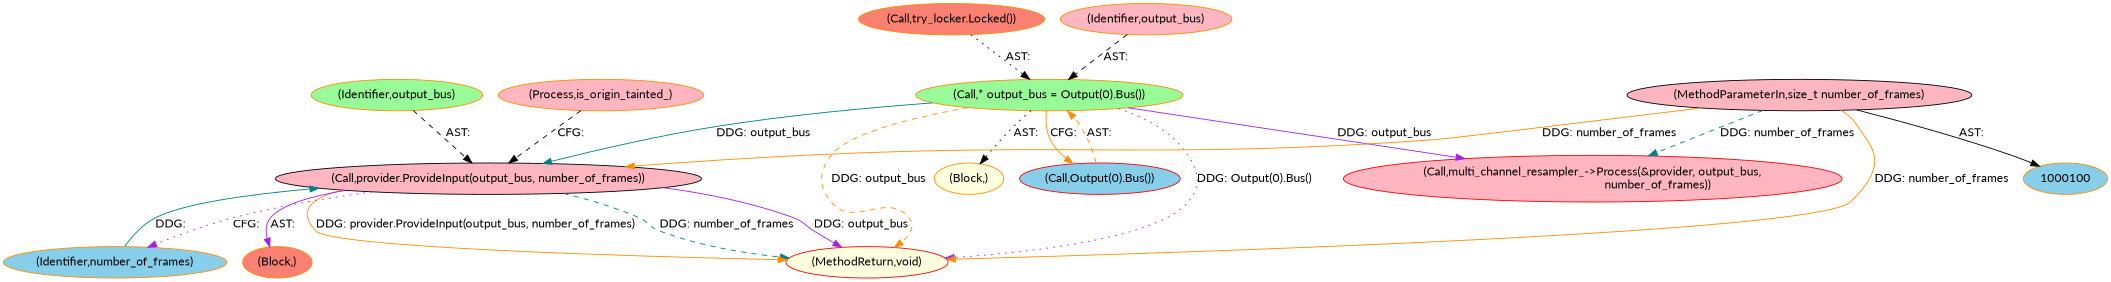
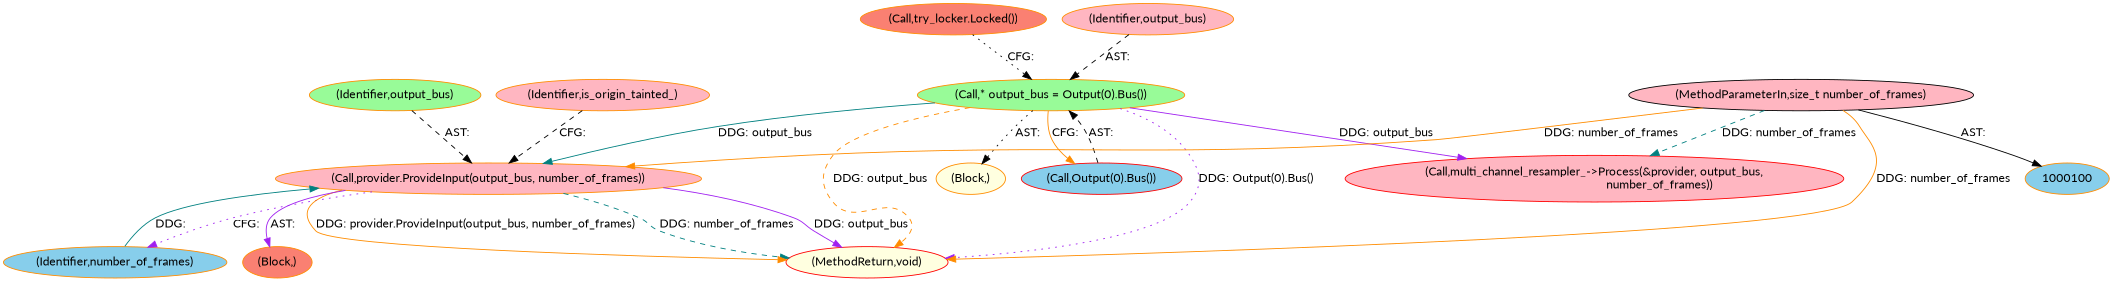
(1020, 57) -> (1023, 57)
(601, 95) -> (603, 95)
(1087, 139) -> (1089, 139)
(488, 179) -> (488, 179)
